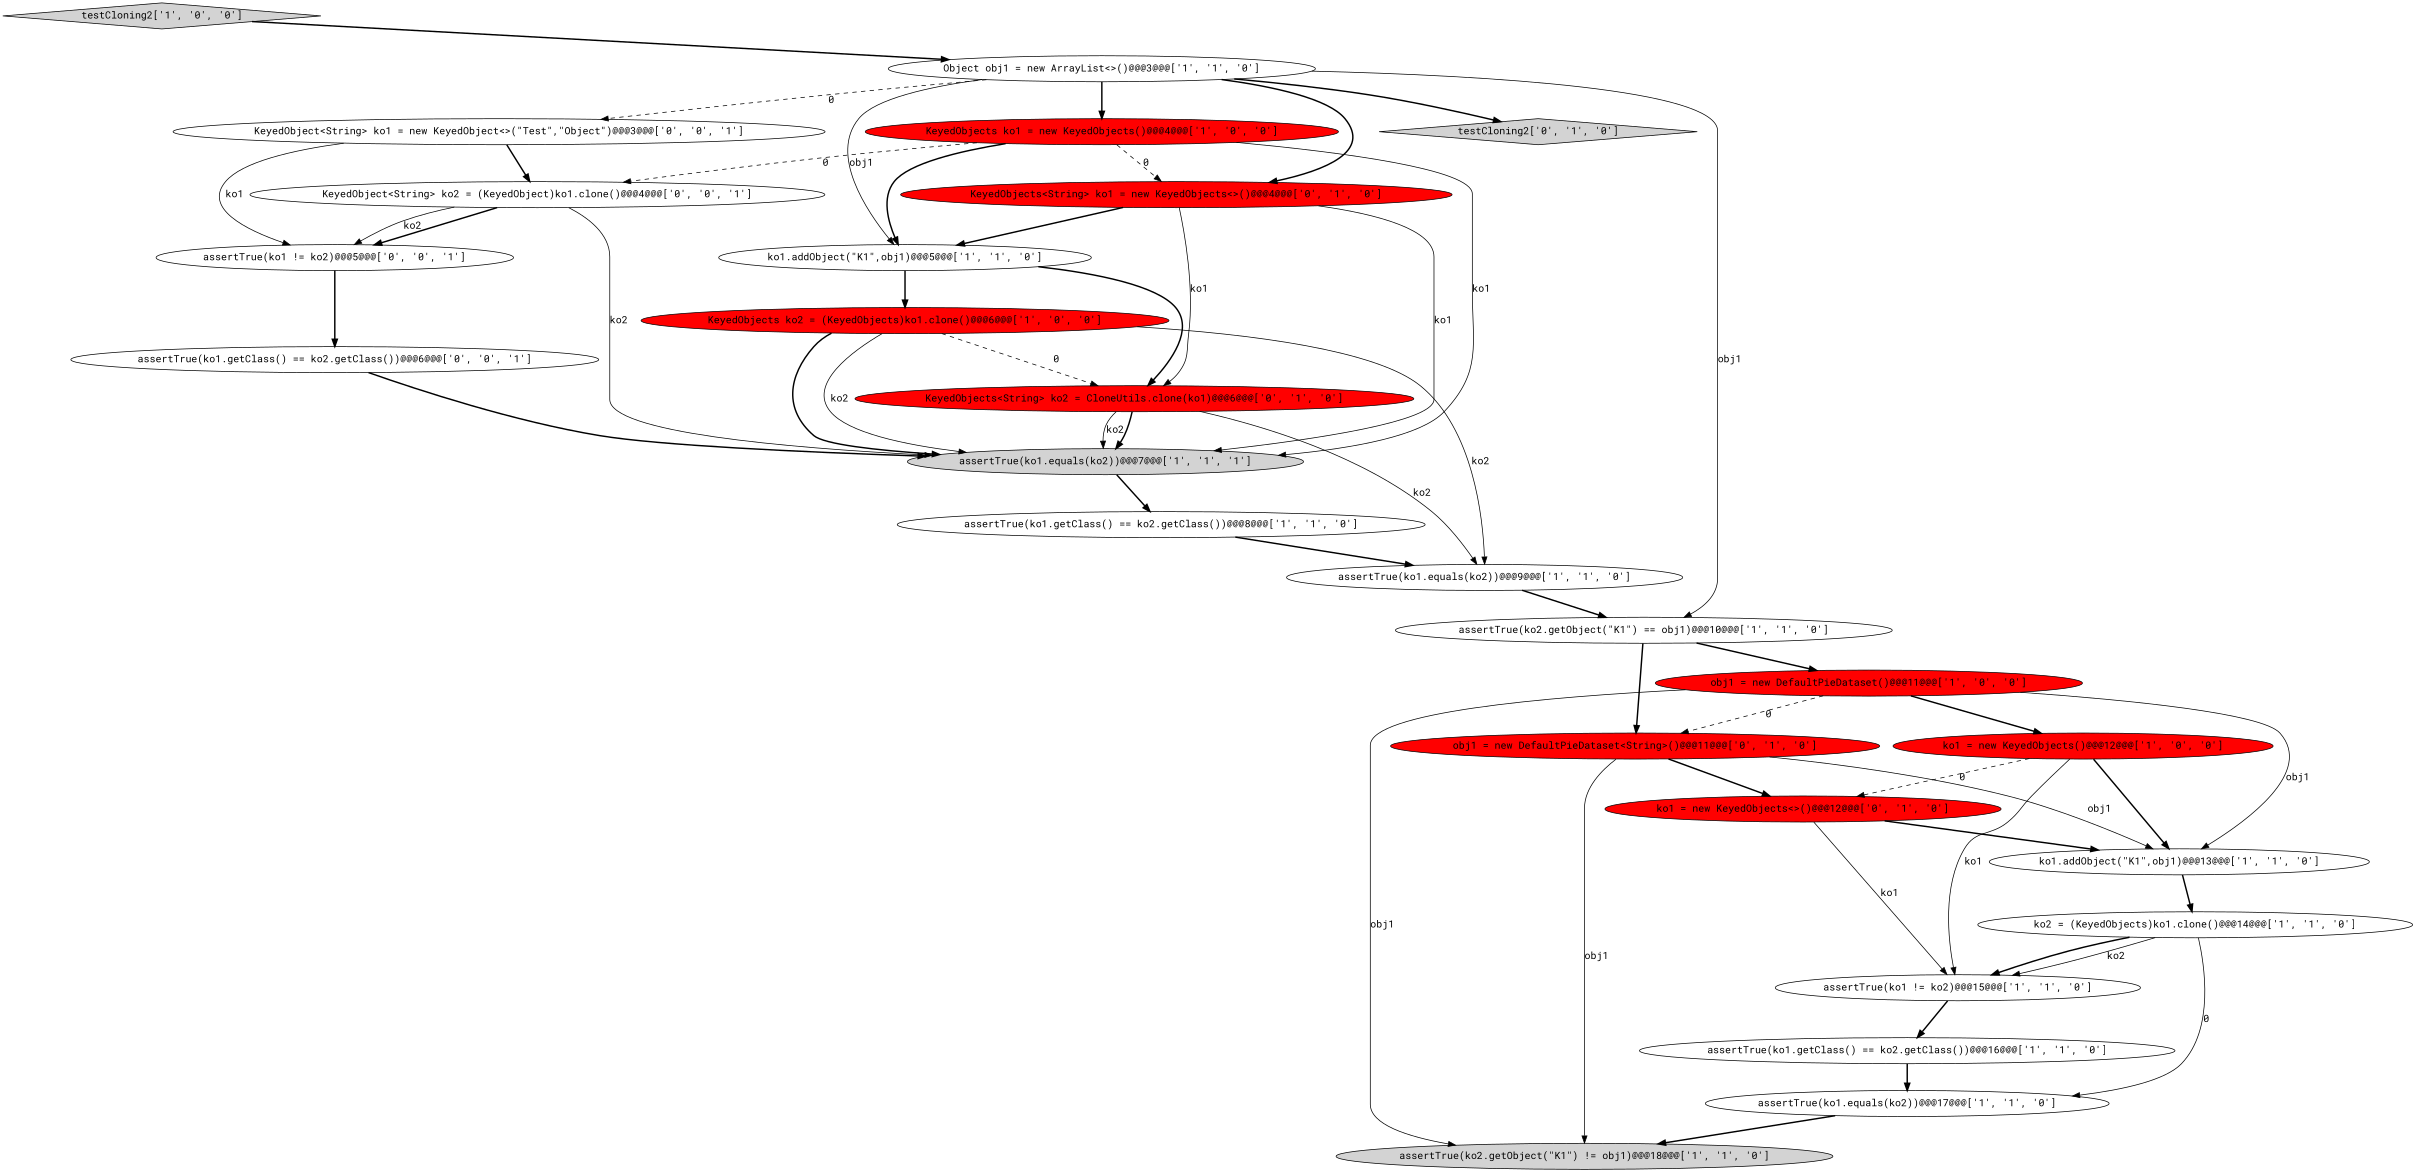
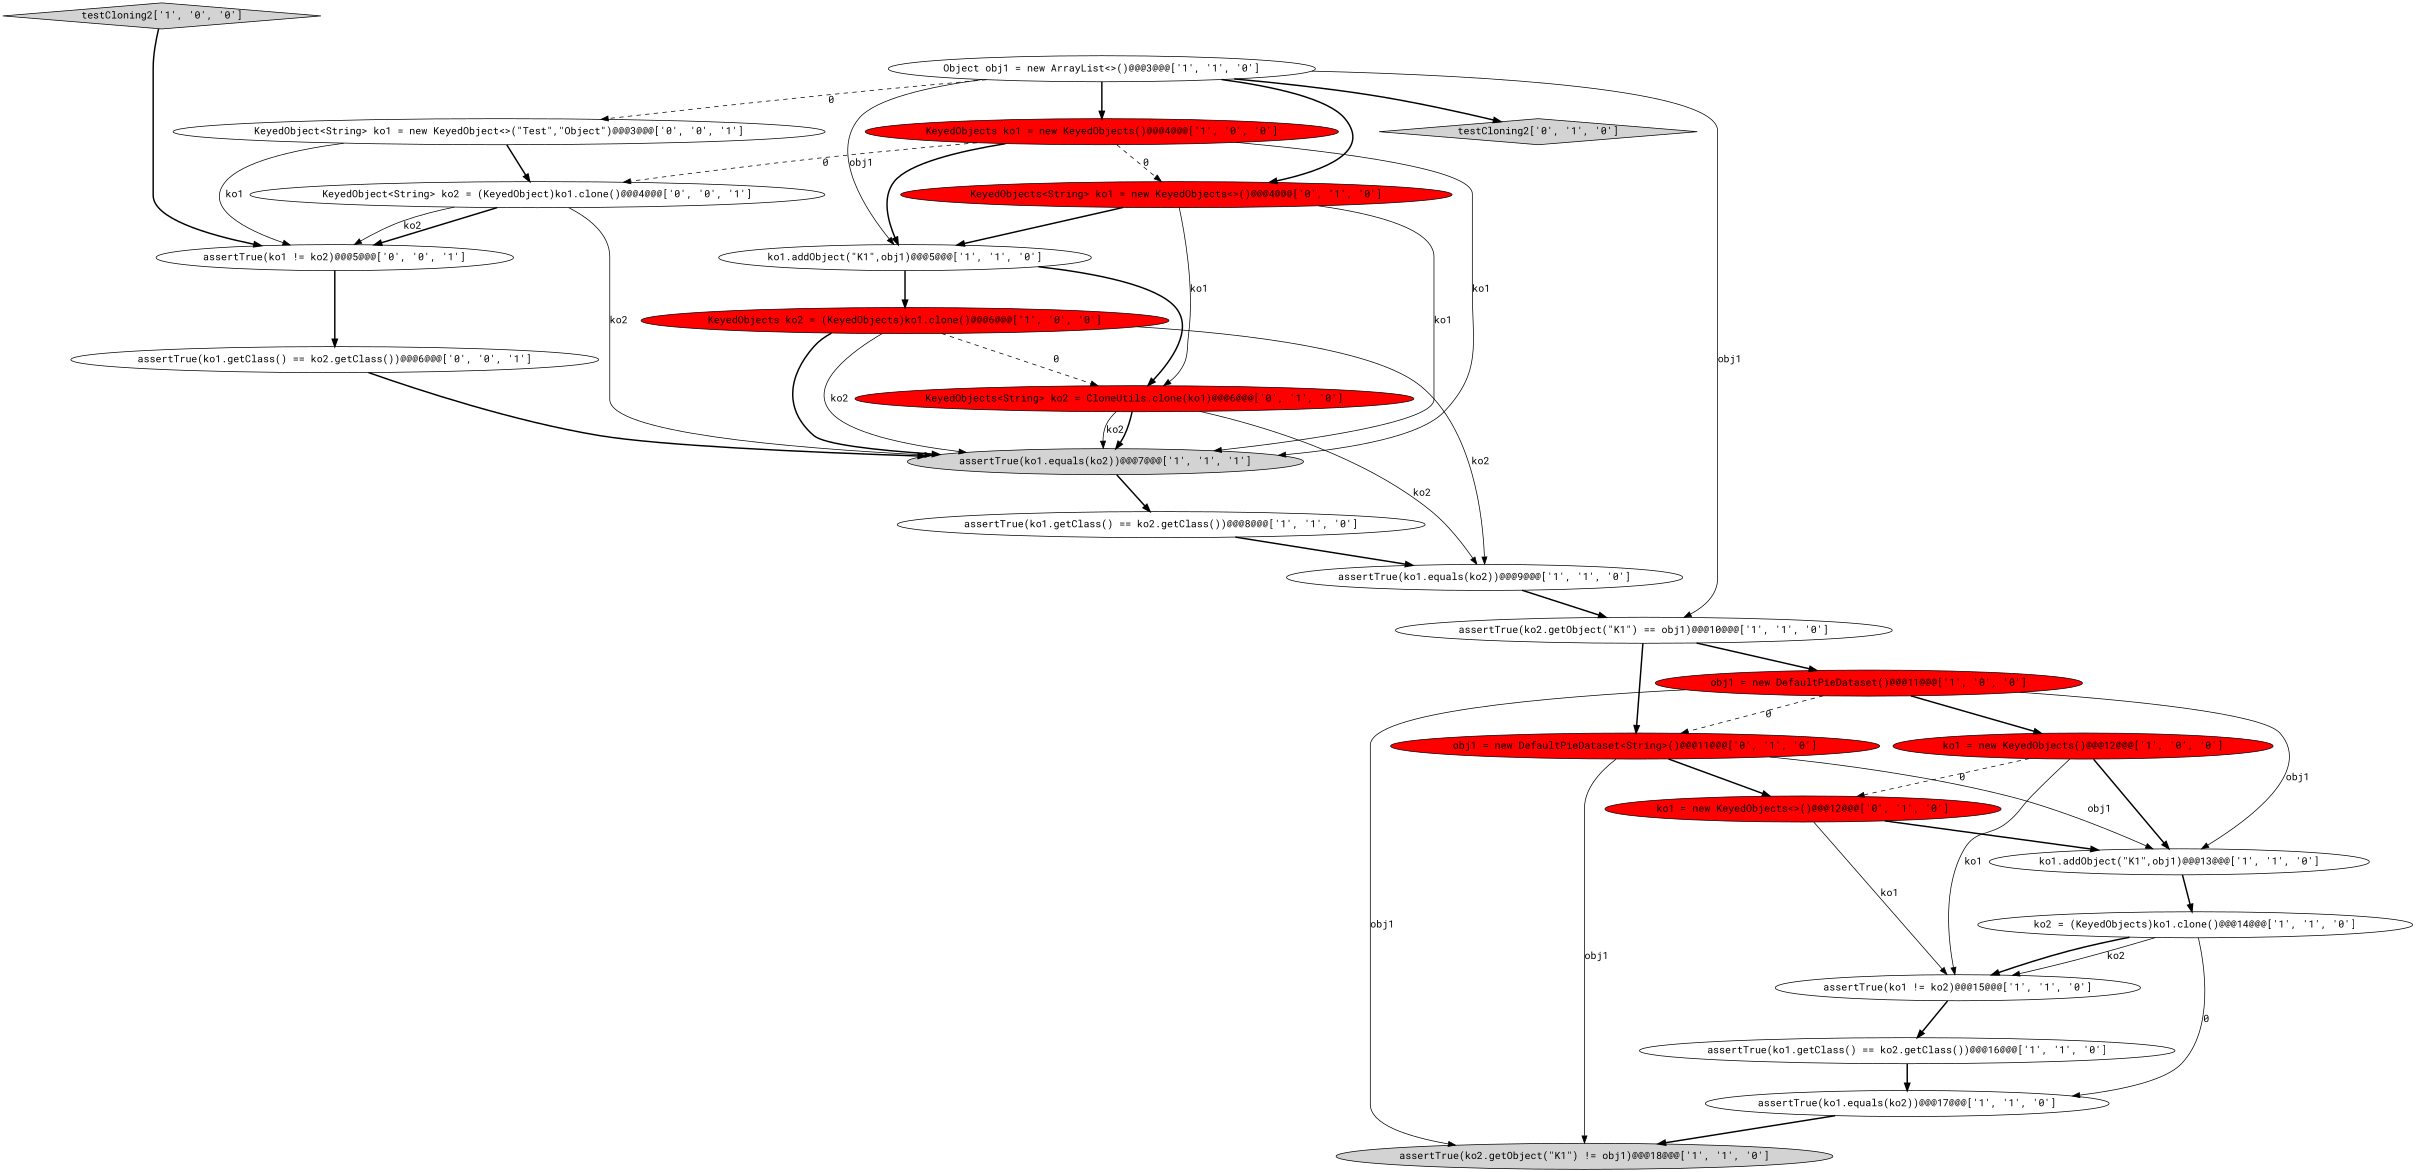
(597, 40) -> (153, 170)
